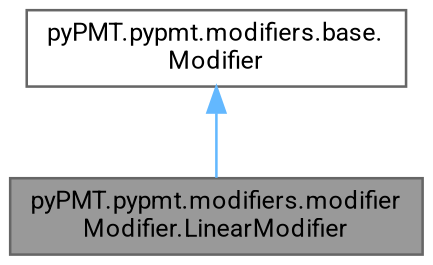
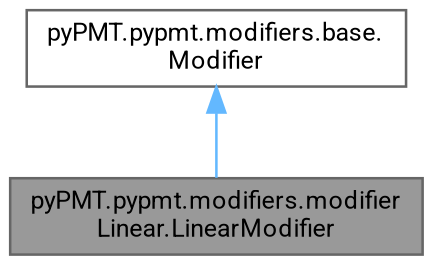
(216, 216) -> (216, 216)
